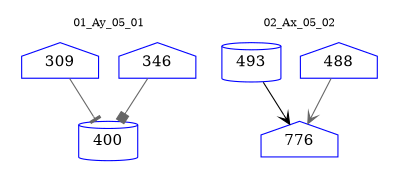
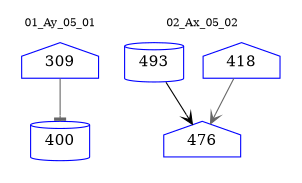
(157, 62) -> none
(339, 62) -> (242, 62)
(299, 141) -> (202, 141)
